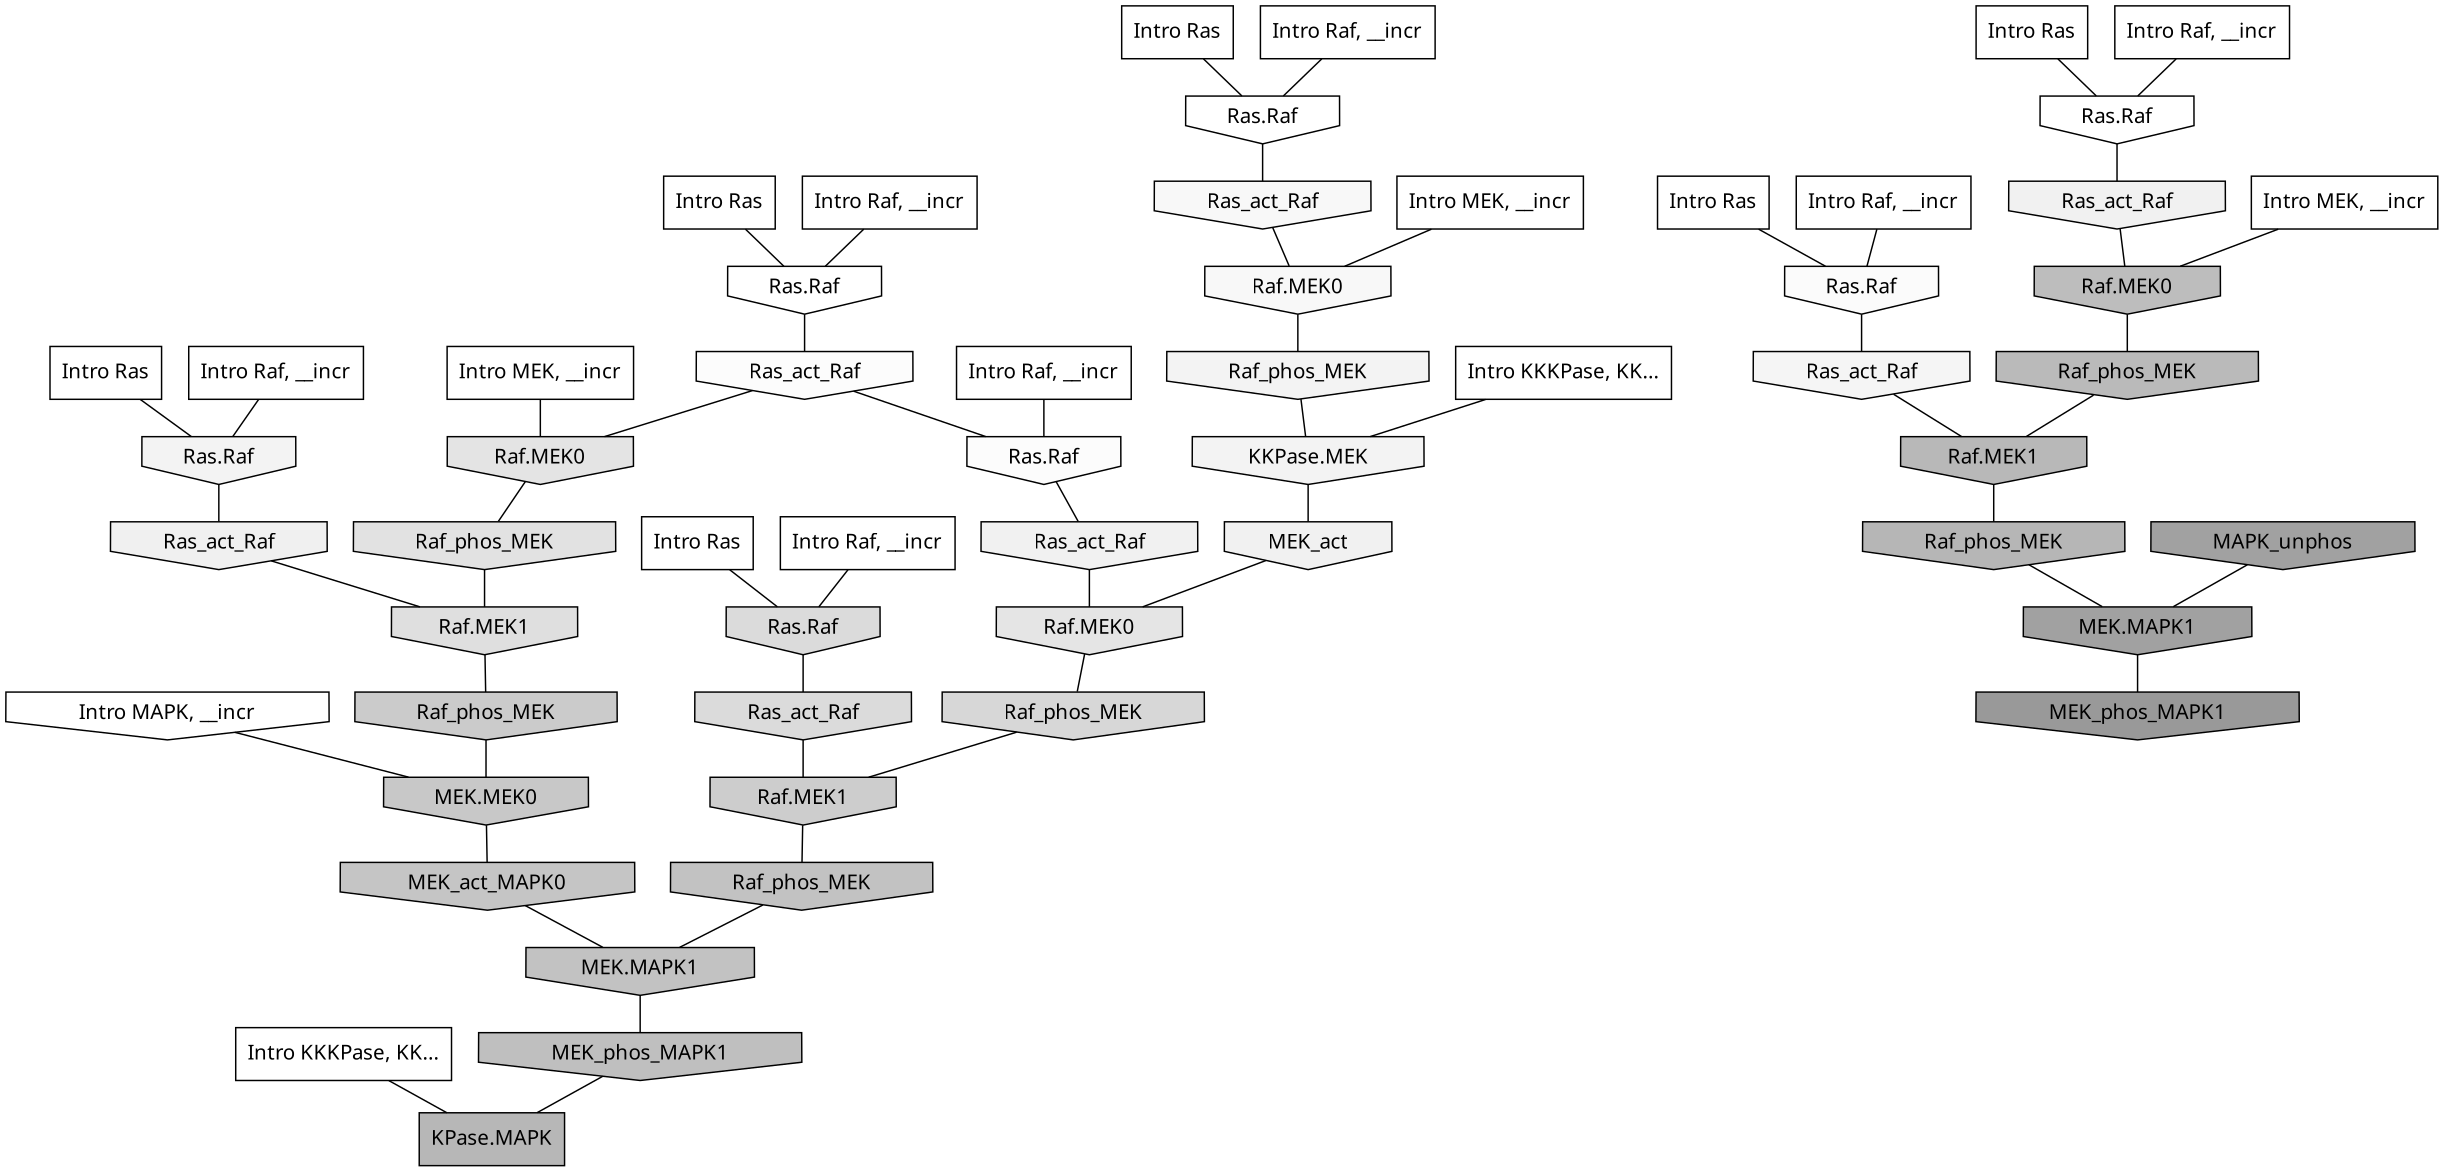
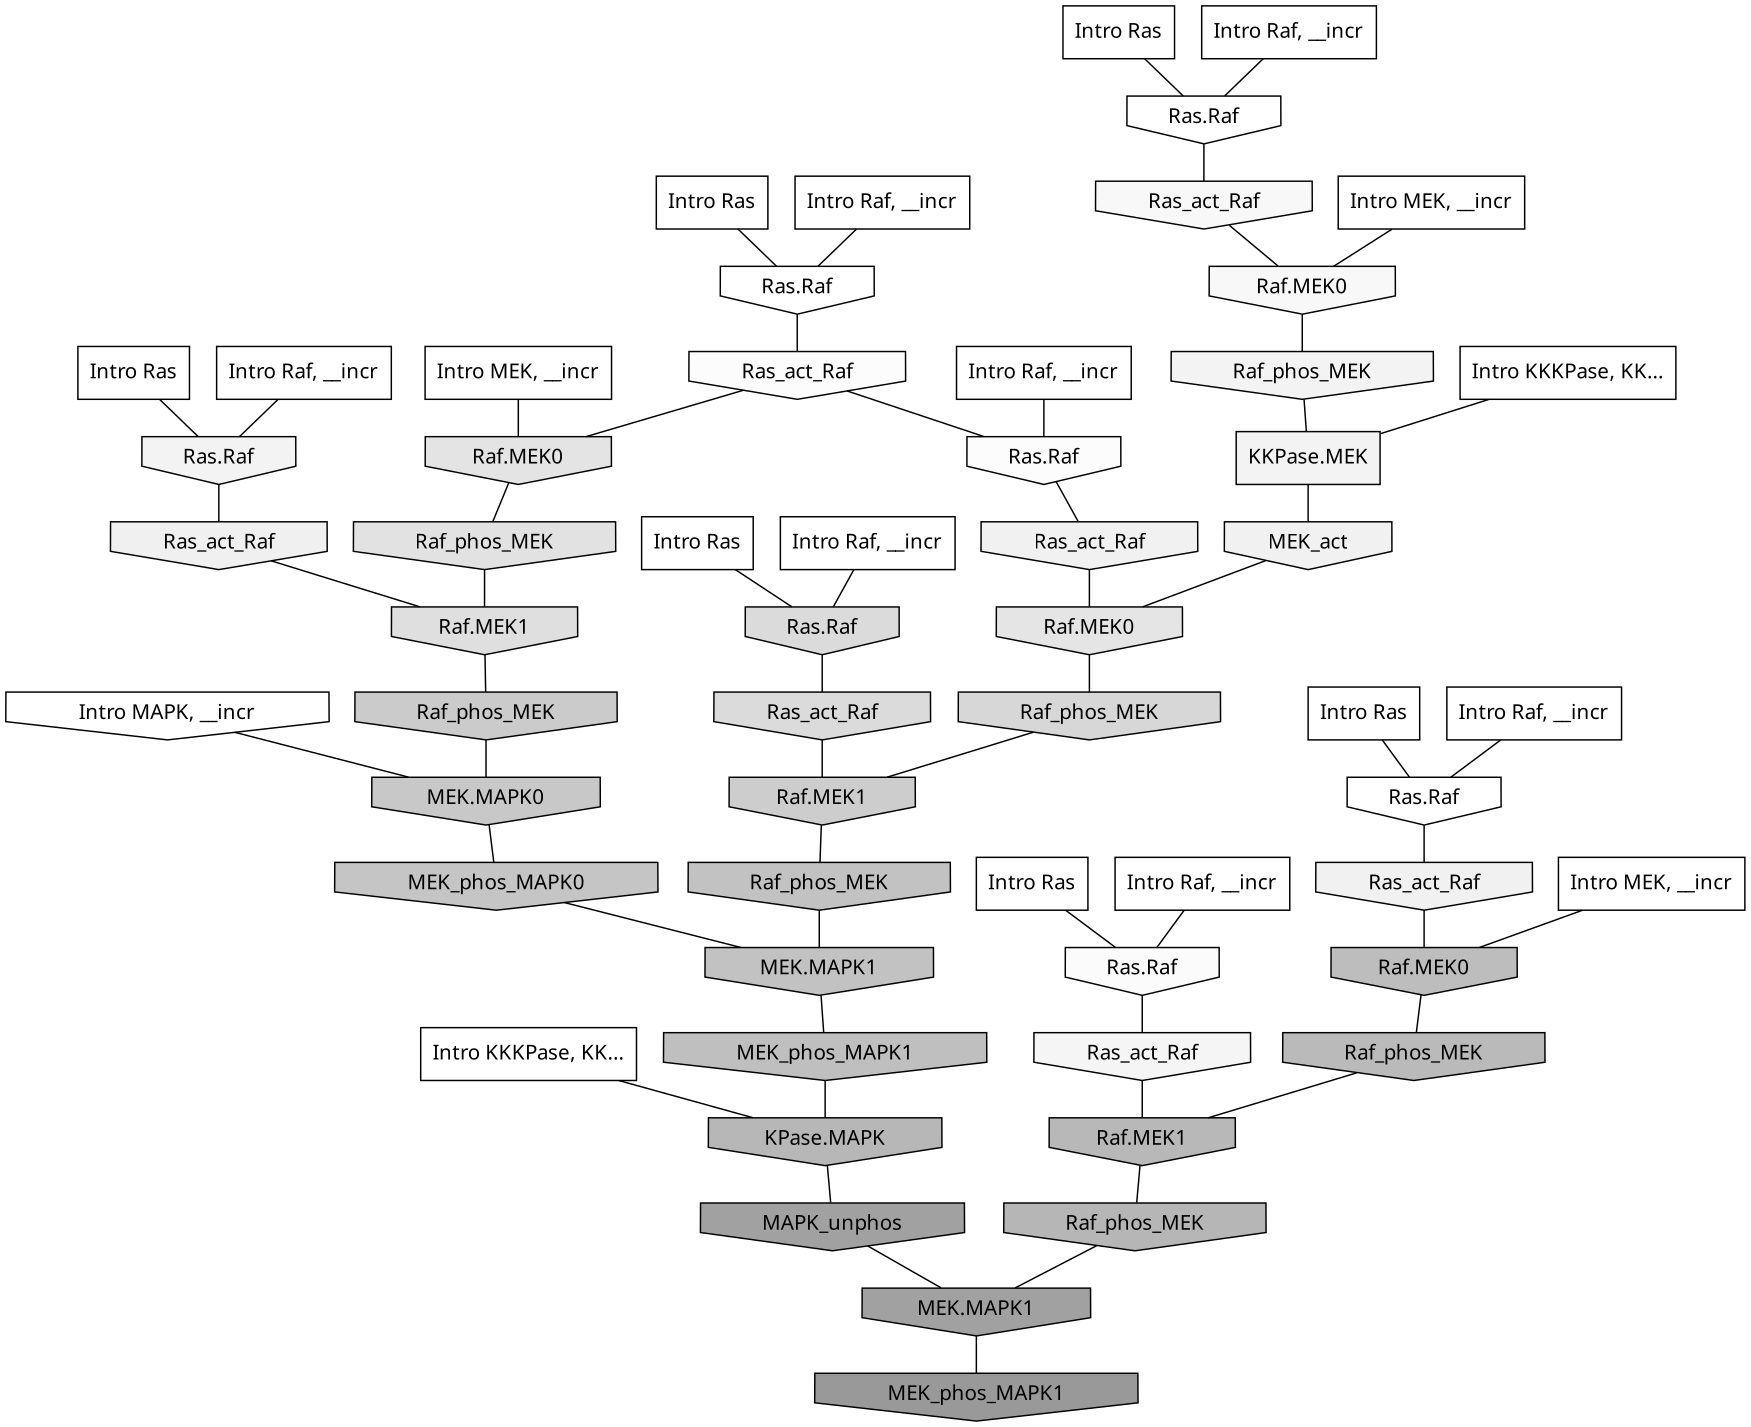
(1308, 458) -> (1308, 458)
(486, 799) -> (486, 799)
(487, 884) -> (496, 884)
(492, 1139) -> (825, 1139)
none -> (829, 1184)
